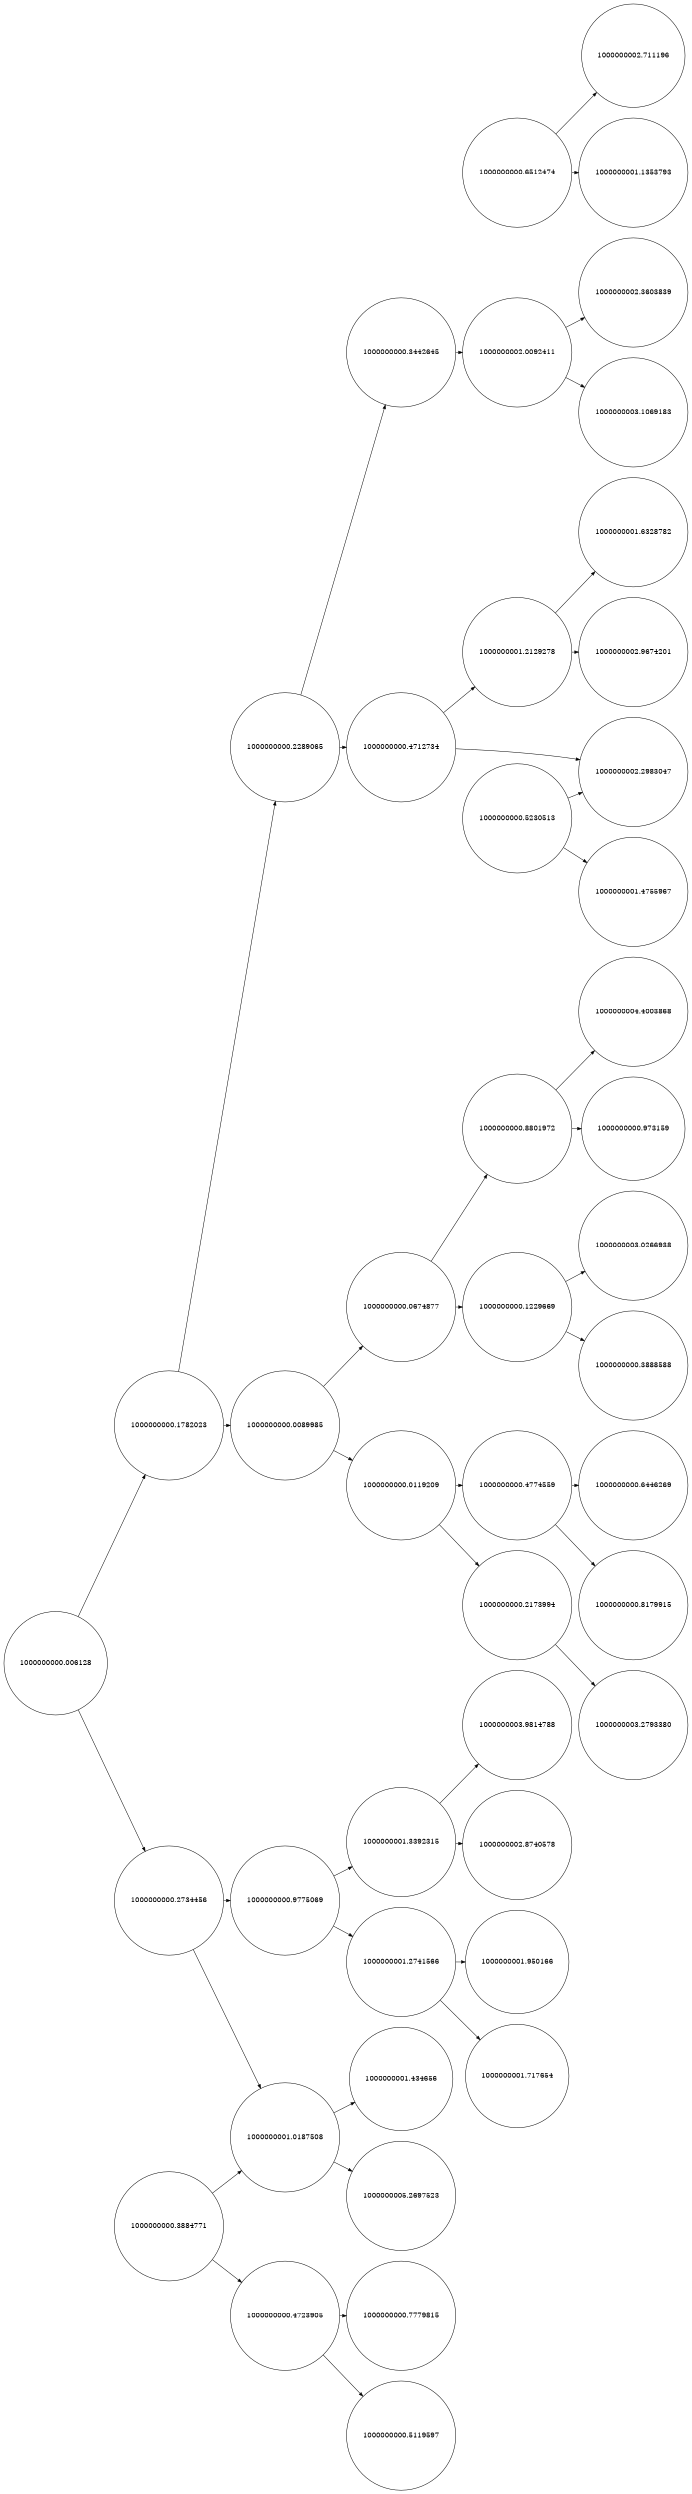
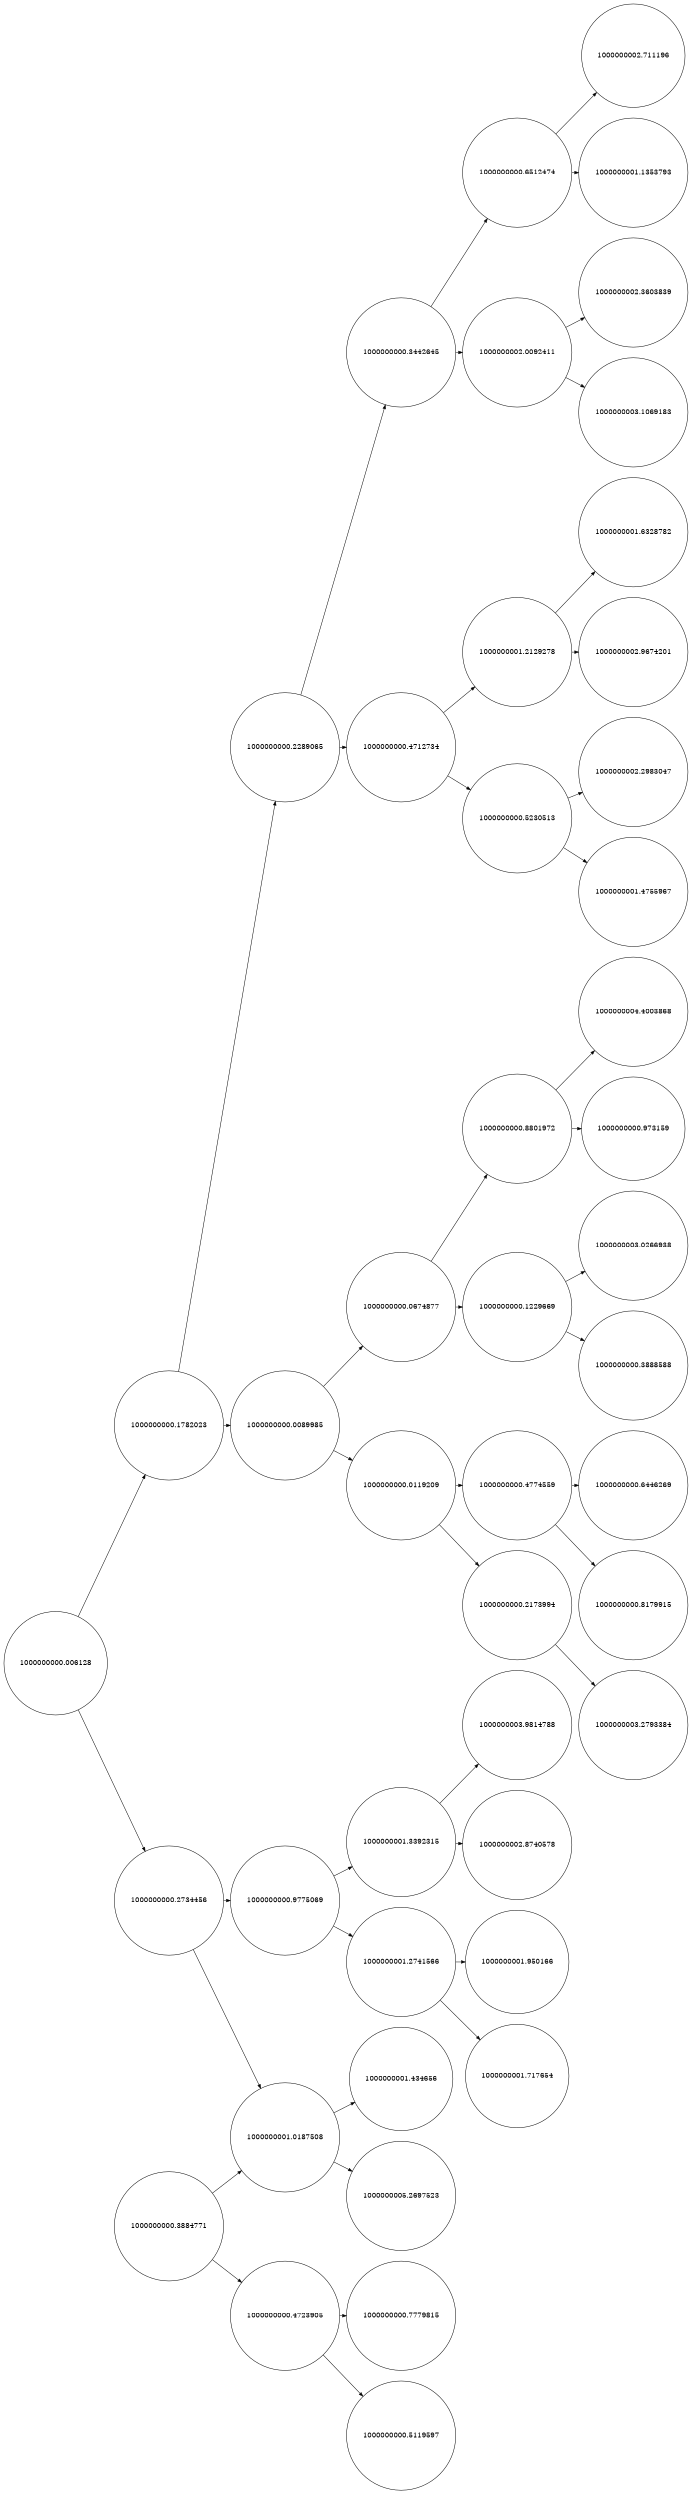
none -> (458, 264)
(516, 752) -> (458, 782)
(633, 1725) -> (633, 1725)
